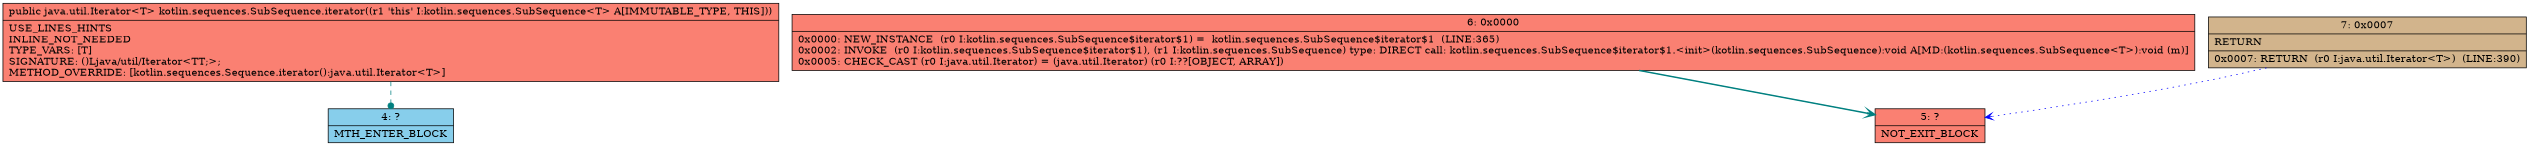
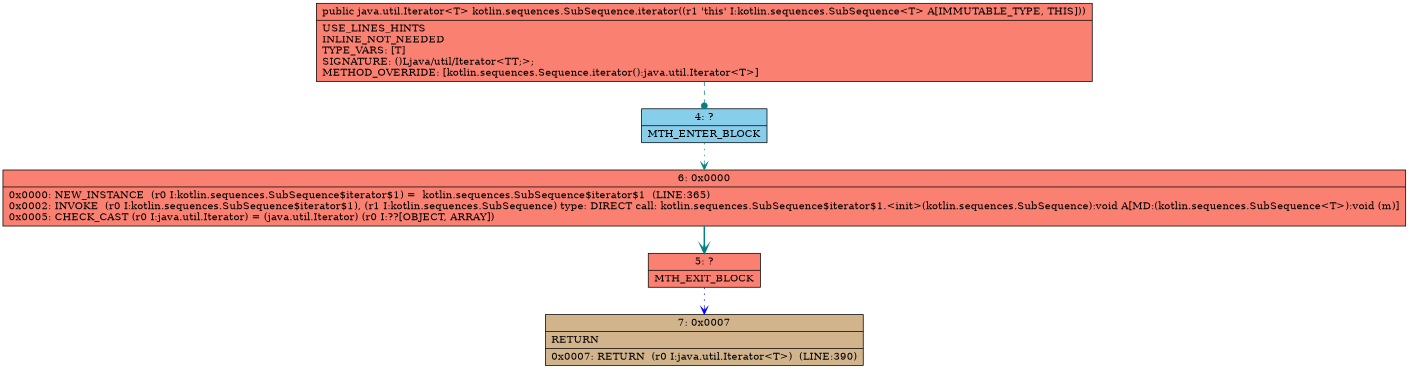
(2130, 95) -> (704, 297)
(1930, 134) -> (704, 278)
none -> (704, 153)
